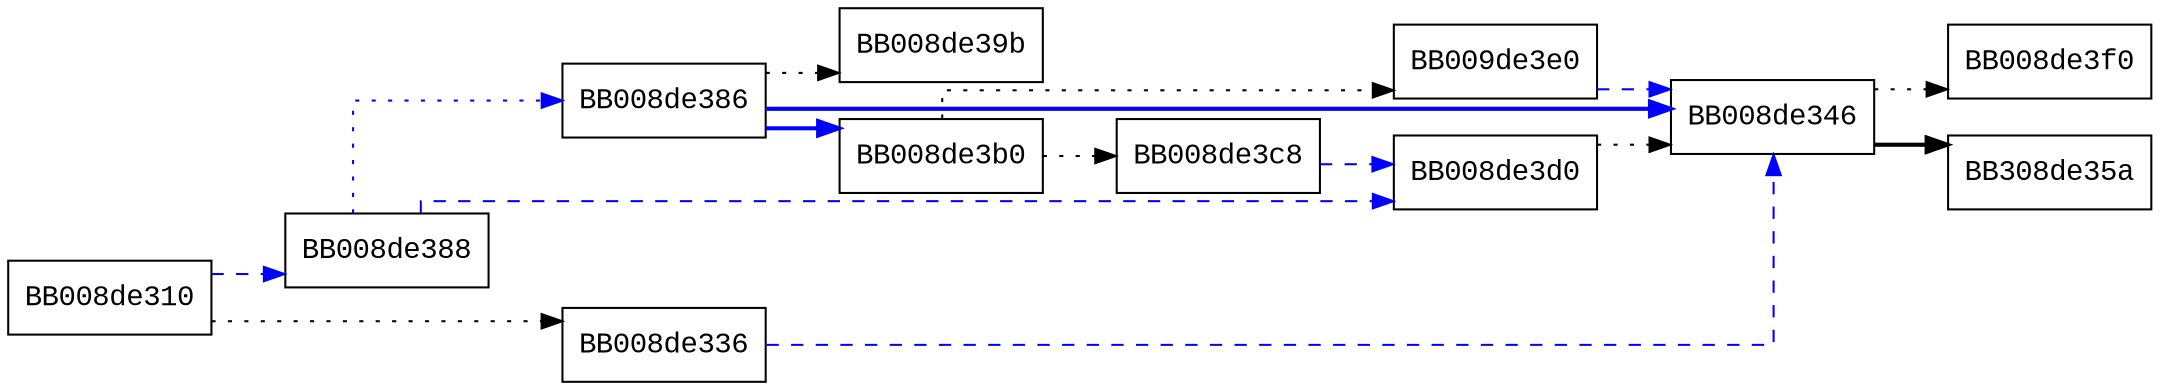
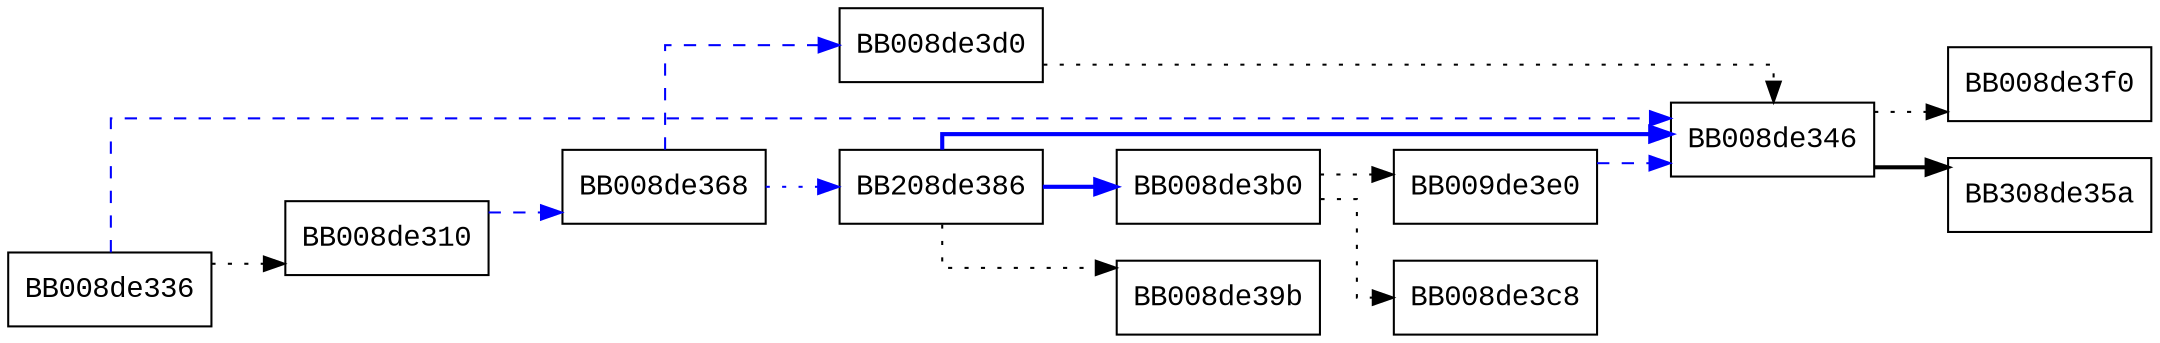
(664, 101) -> (941, 187)
(1346, 164) -> none
(387, 250) -> (664, 187)
(377, 321) -> (238, 264)
